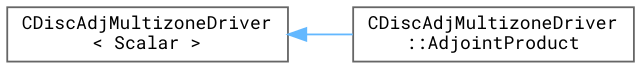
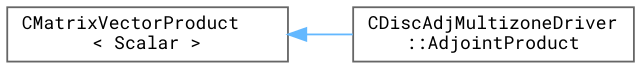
(148, 34) -> (148, 34)
